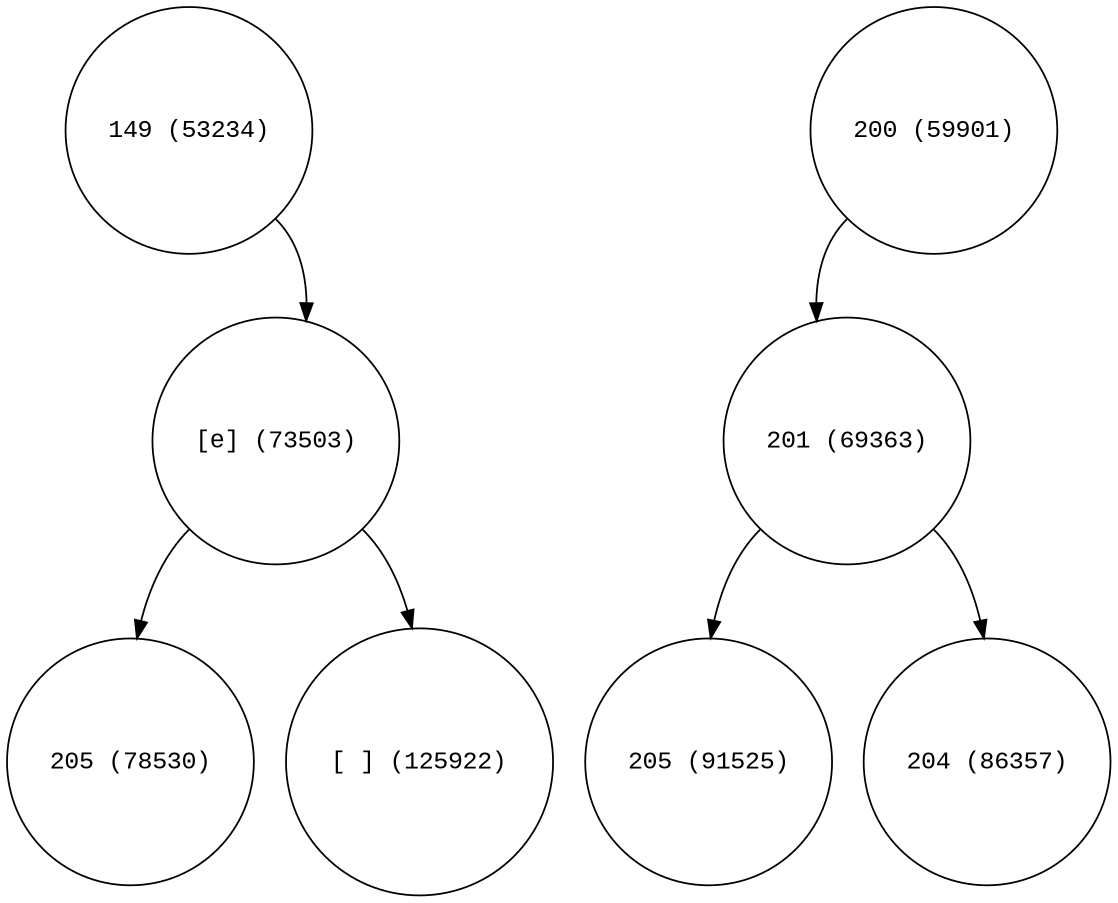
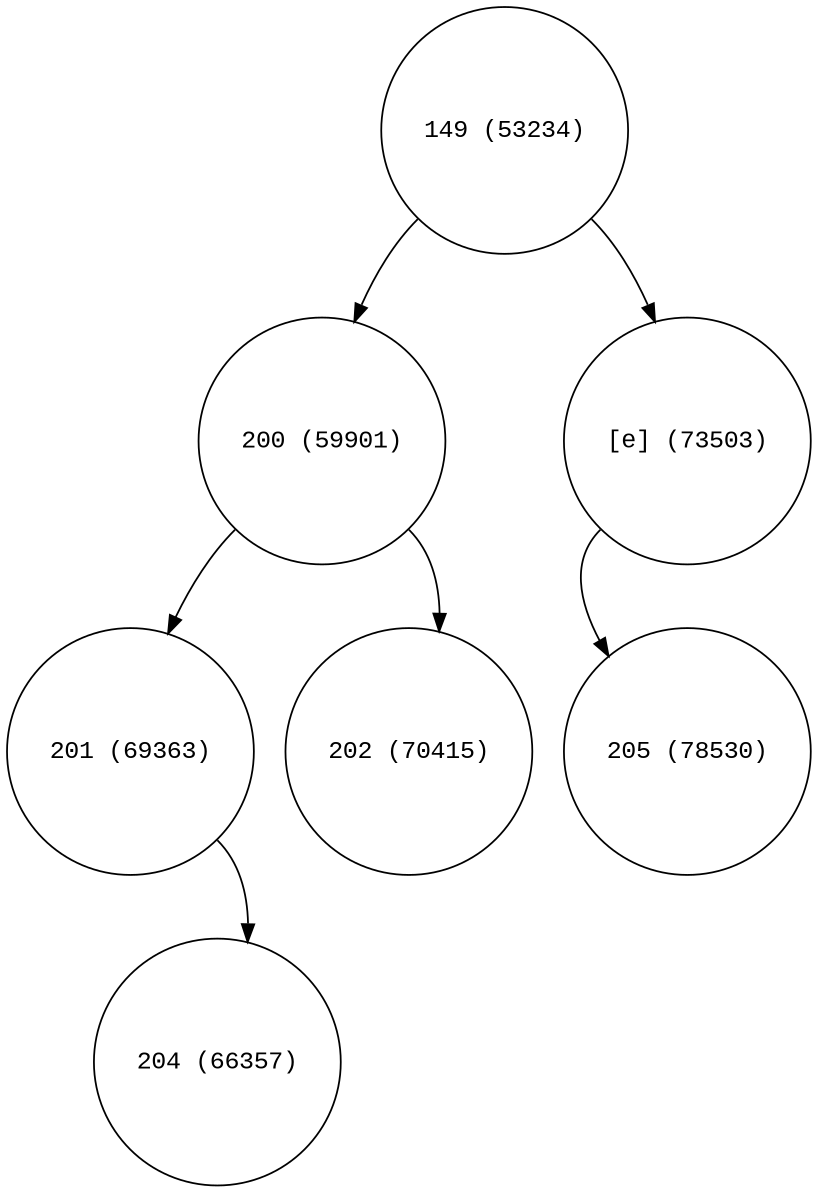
none -> (386, 259)
none -> (409, 752)
(420, 762) -> none
(709, 762) -> none
(987, 762) -> (217, 1062)
